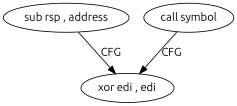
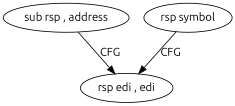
(189, 18) -> (188, 18)
(127, 88) -> (127, 88)
